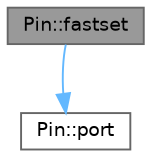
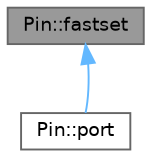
(63, 69) -> (88, 88)
